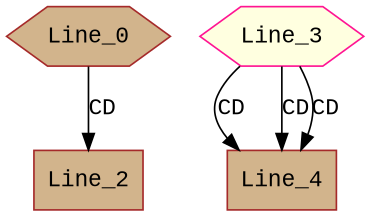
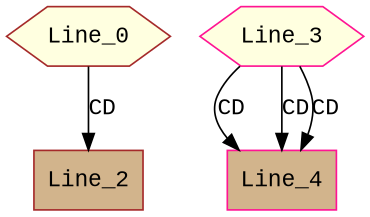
(88, 36) -> (88, 36)
(282, 180) -> (282, 180)
